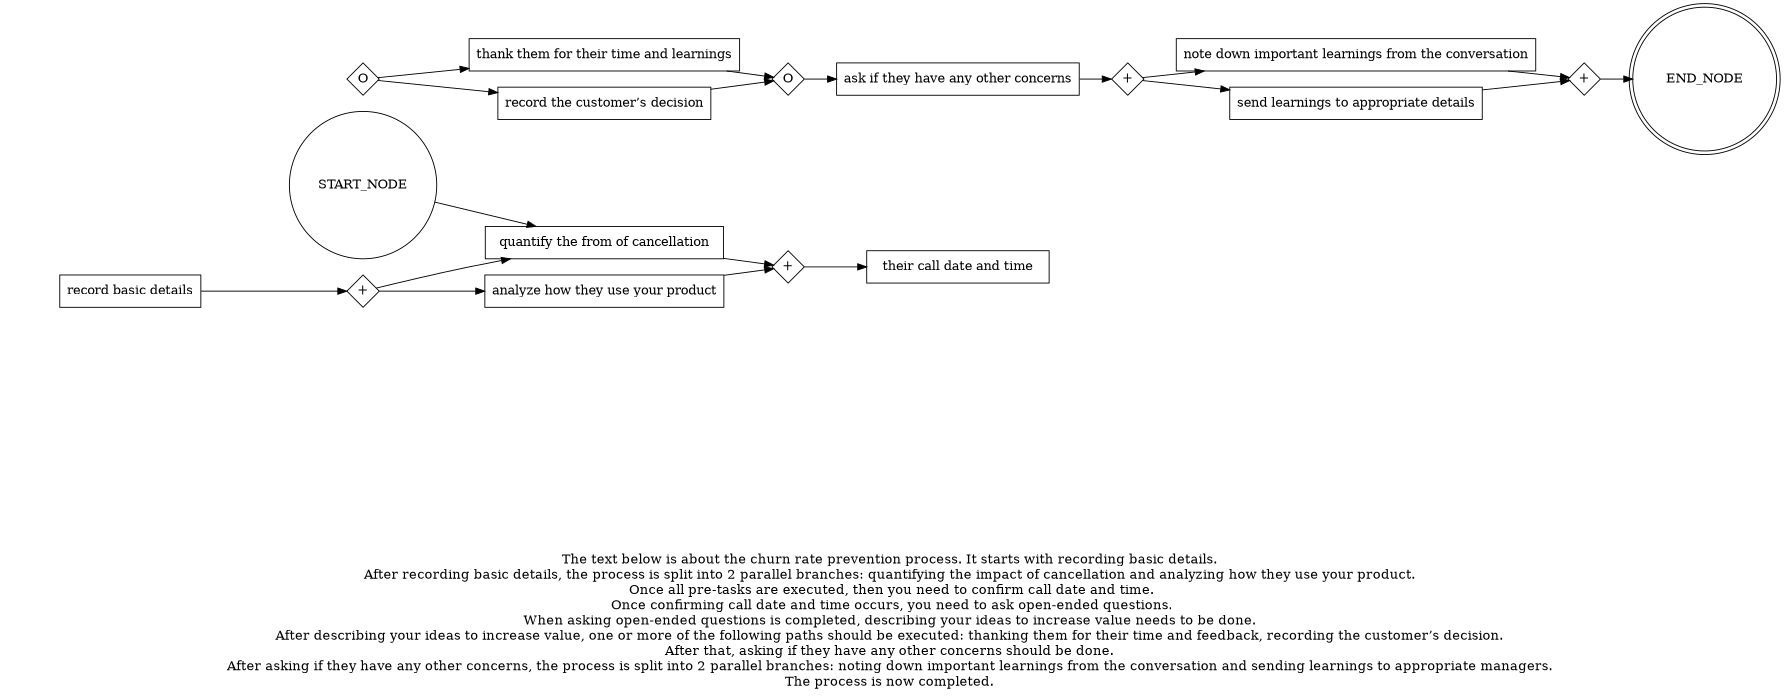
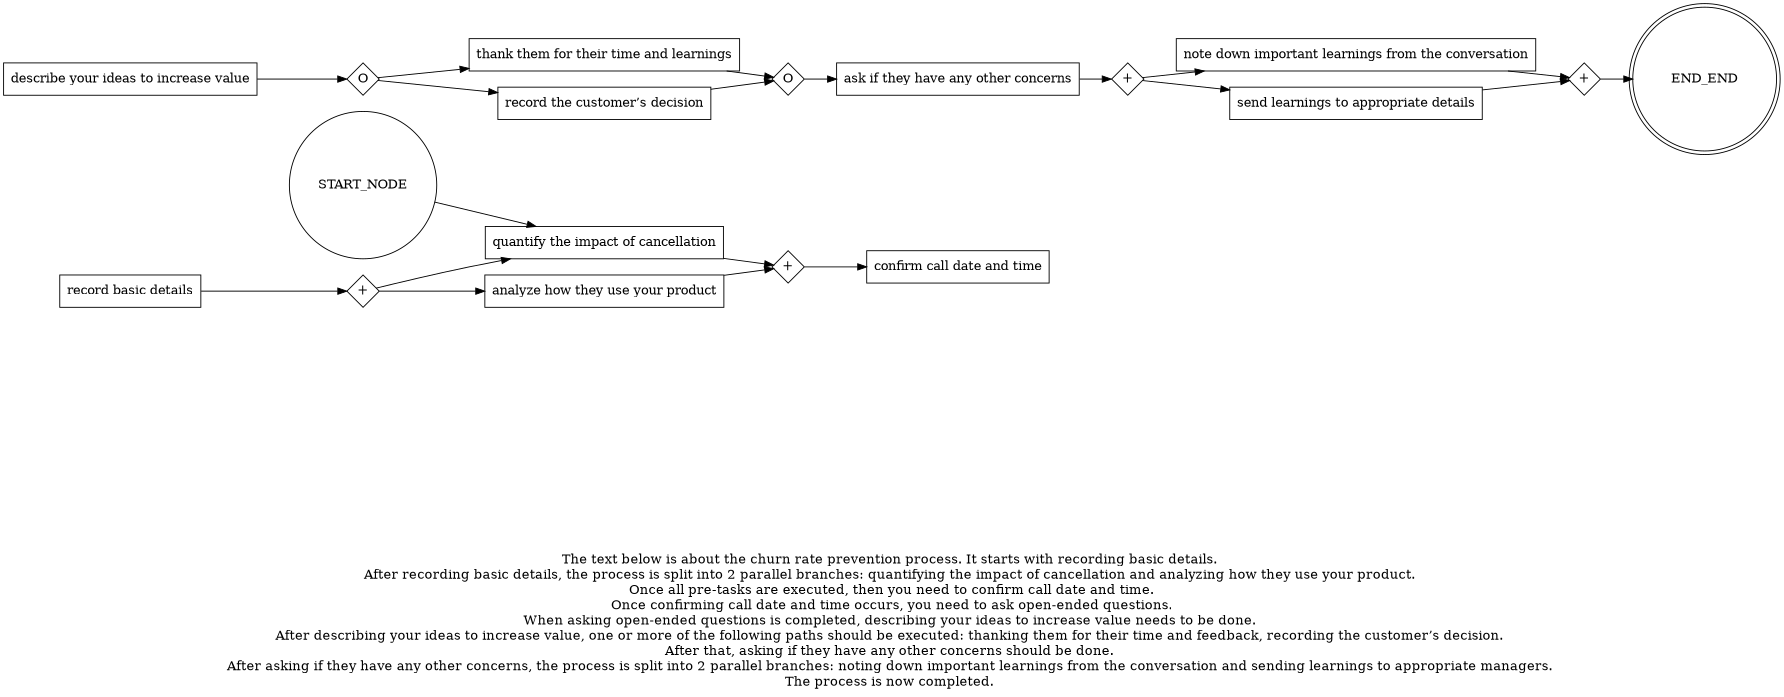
none -> (130, 79)
(1705, 79) -> (1705, 79)
(604, 243) -> (604, 243)
(958, 267) -> (958, 267)
